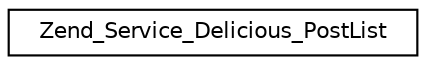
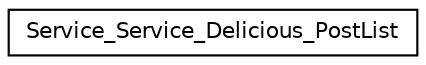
(213, 33) -> (213, 33)
